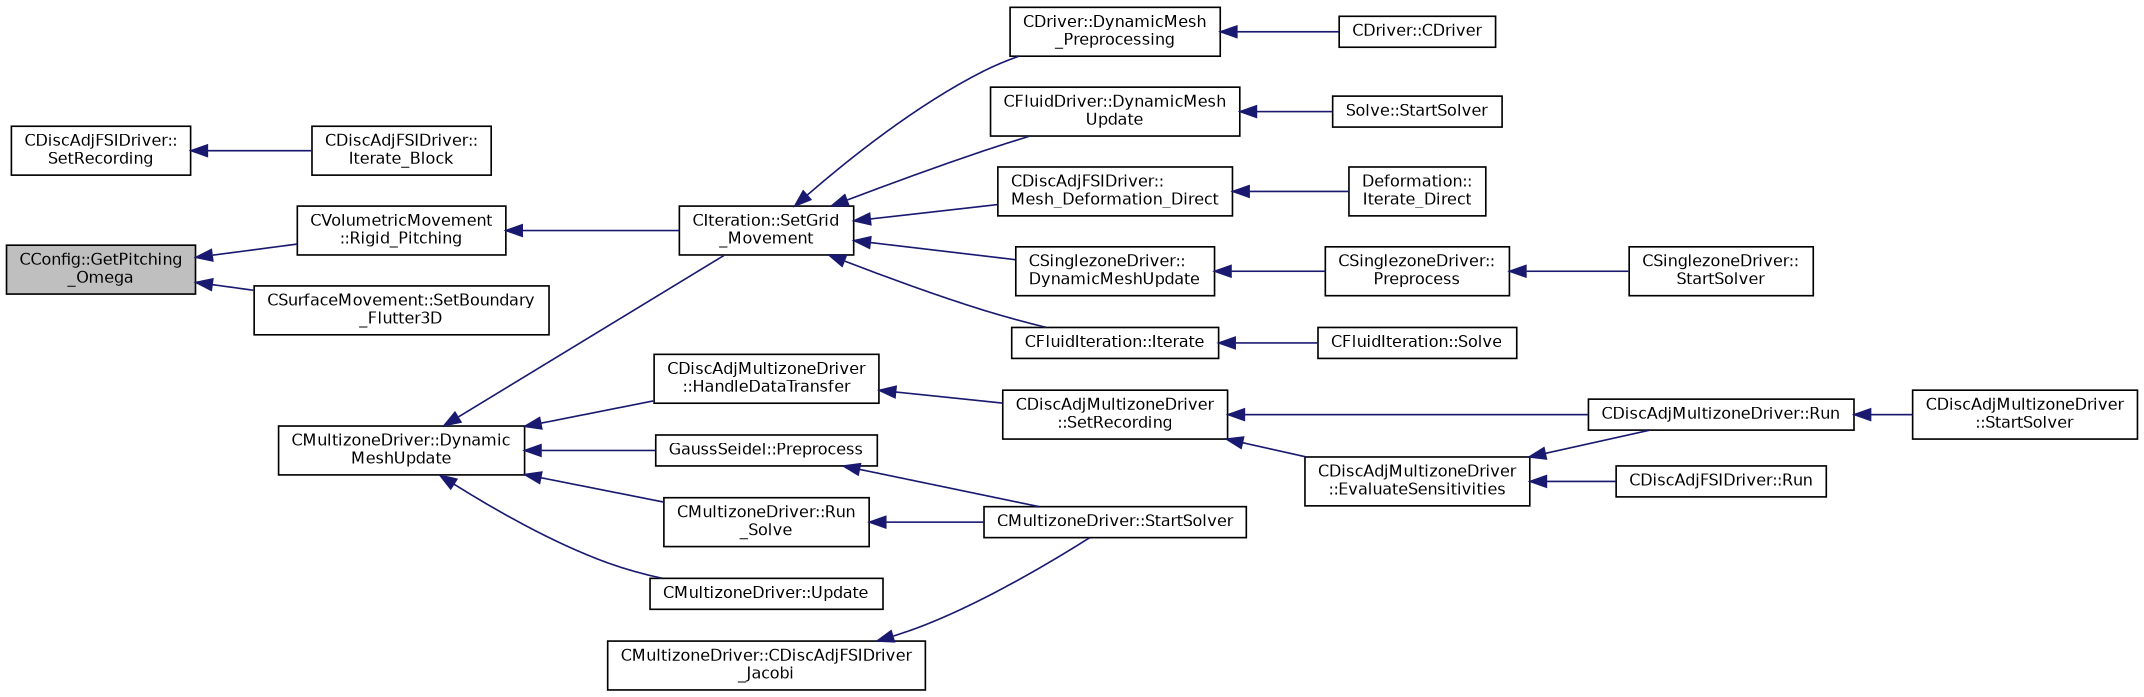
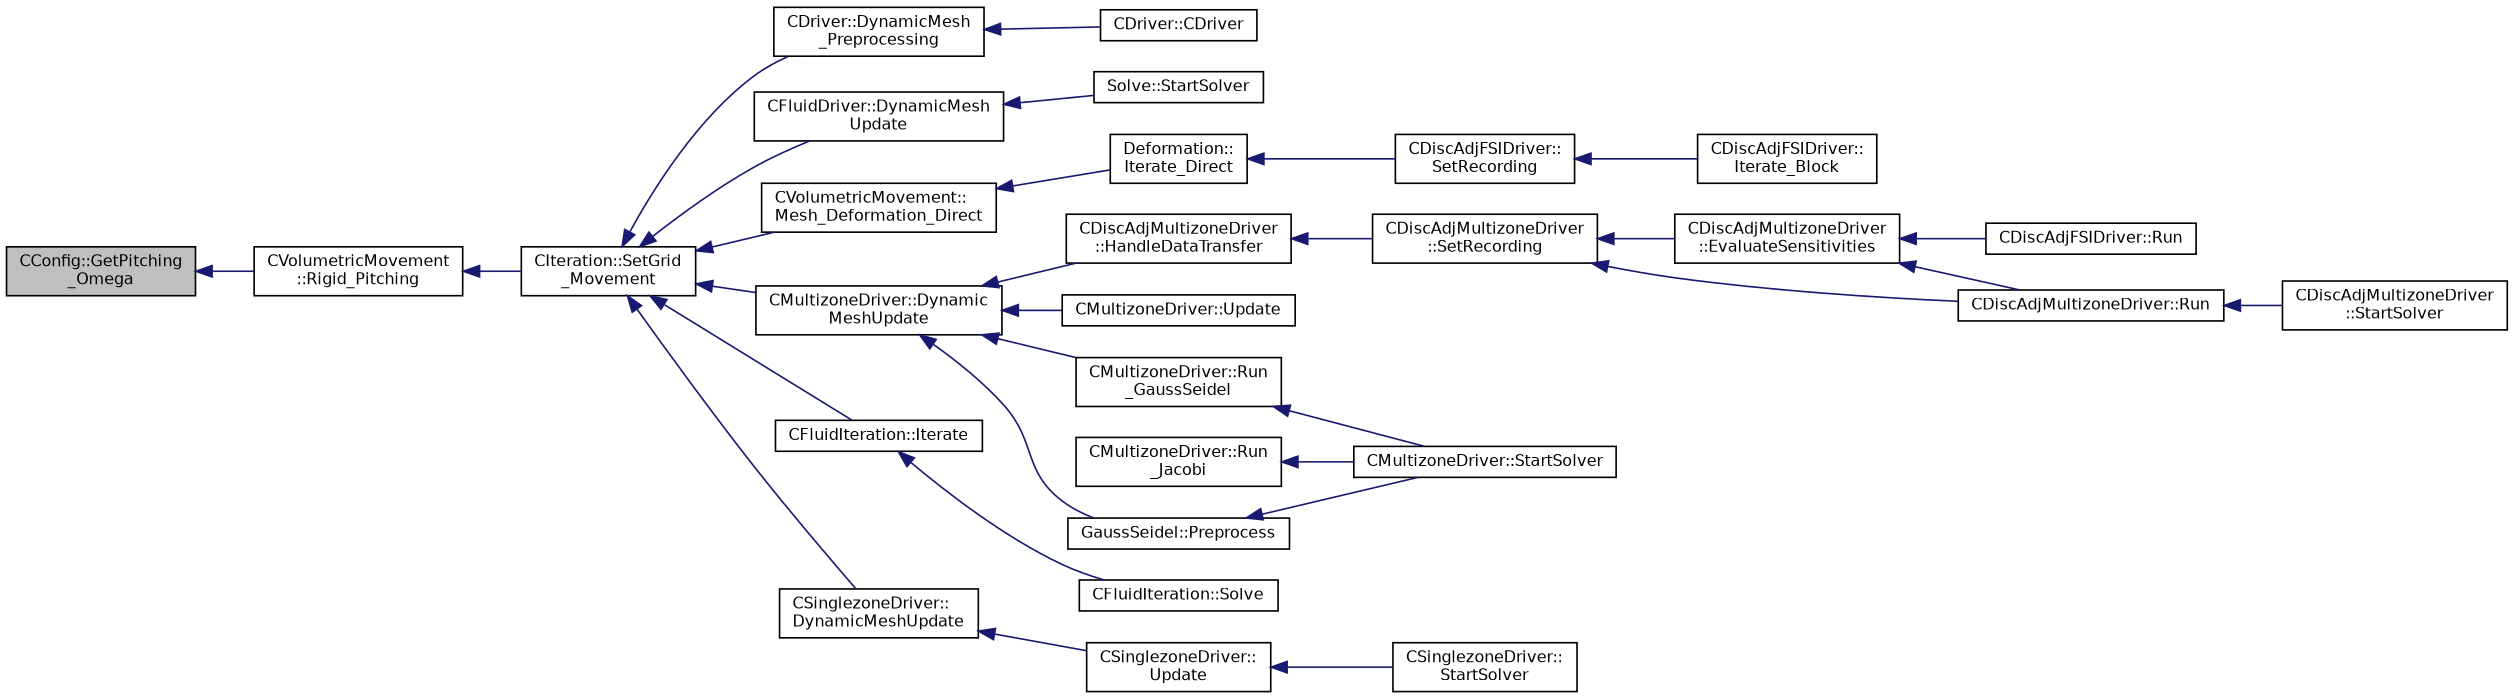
none -> (1329, 159)
(1115, 191) -> (879, 208)
(1417, 271) -> (1179, 667)
(402, 310) -> none
(591, 336) -> (734, 289)
(767, 522) -> (1179, 382)
(767, 666) -> (1179, 462)
